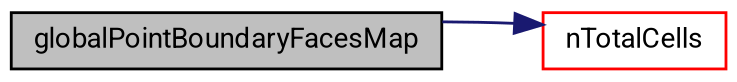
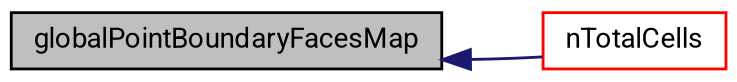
(478, 22) -> (507, 59)
